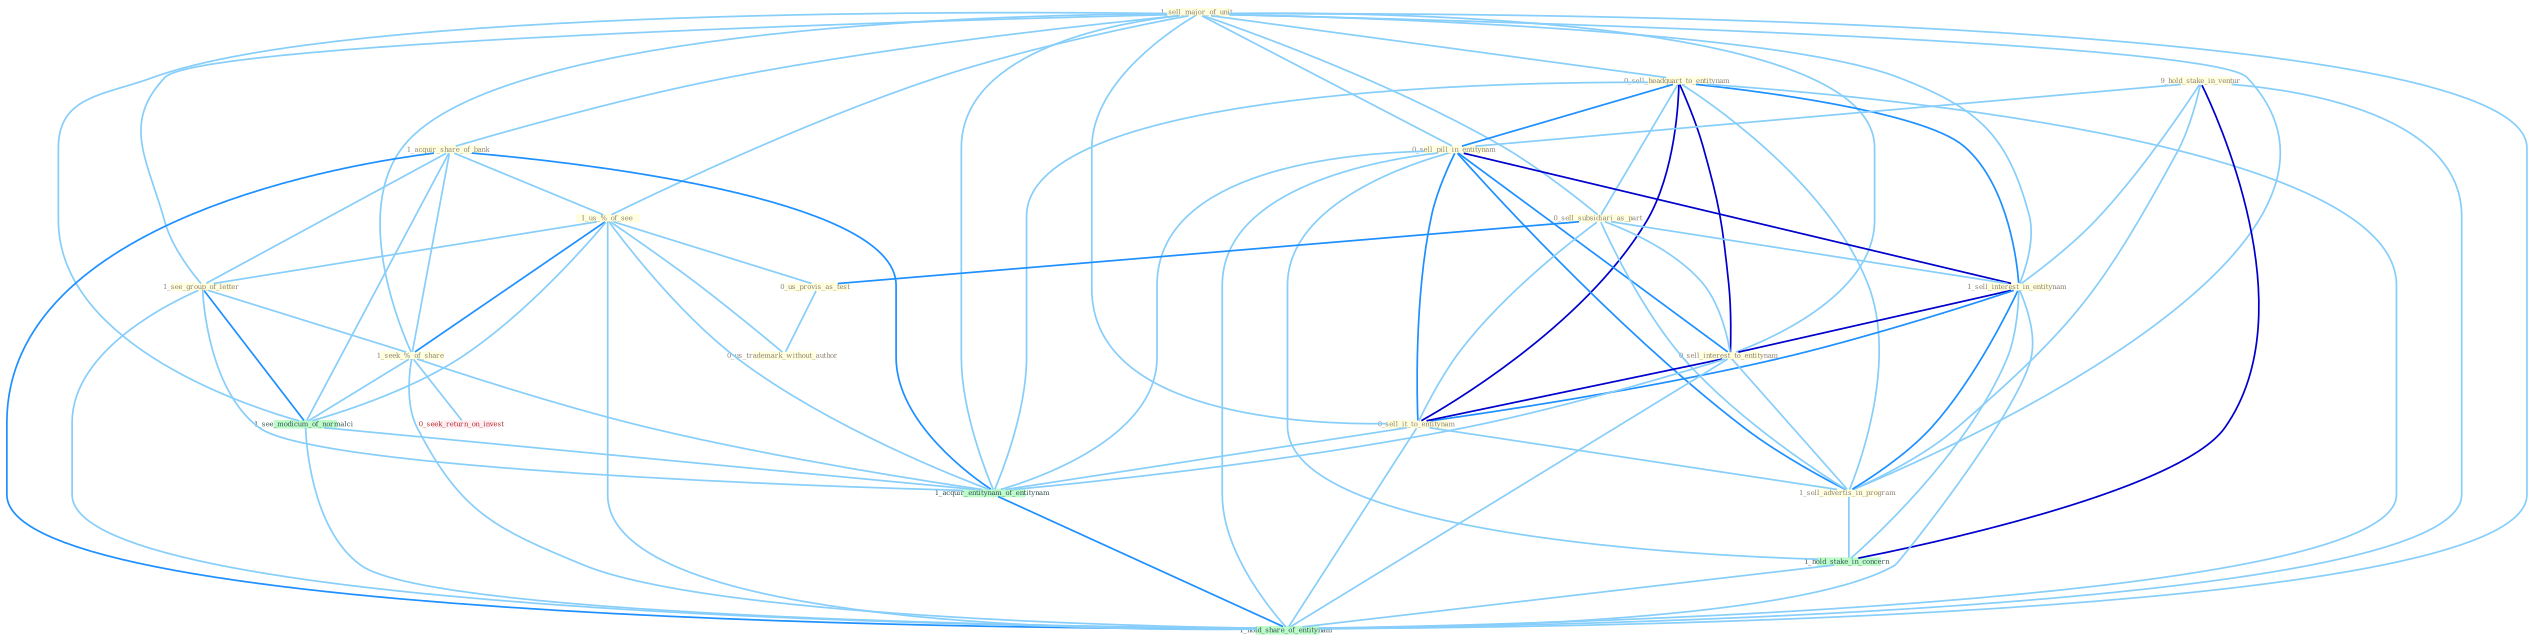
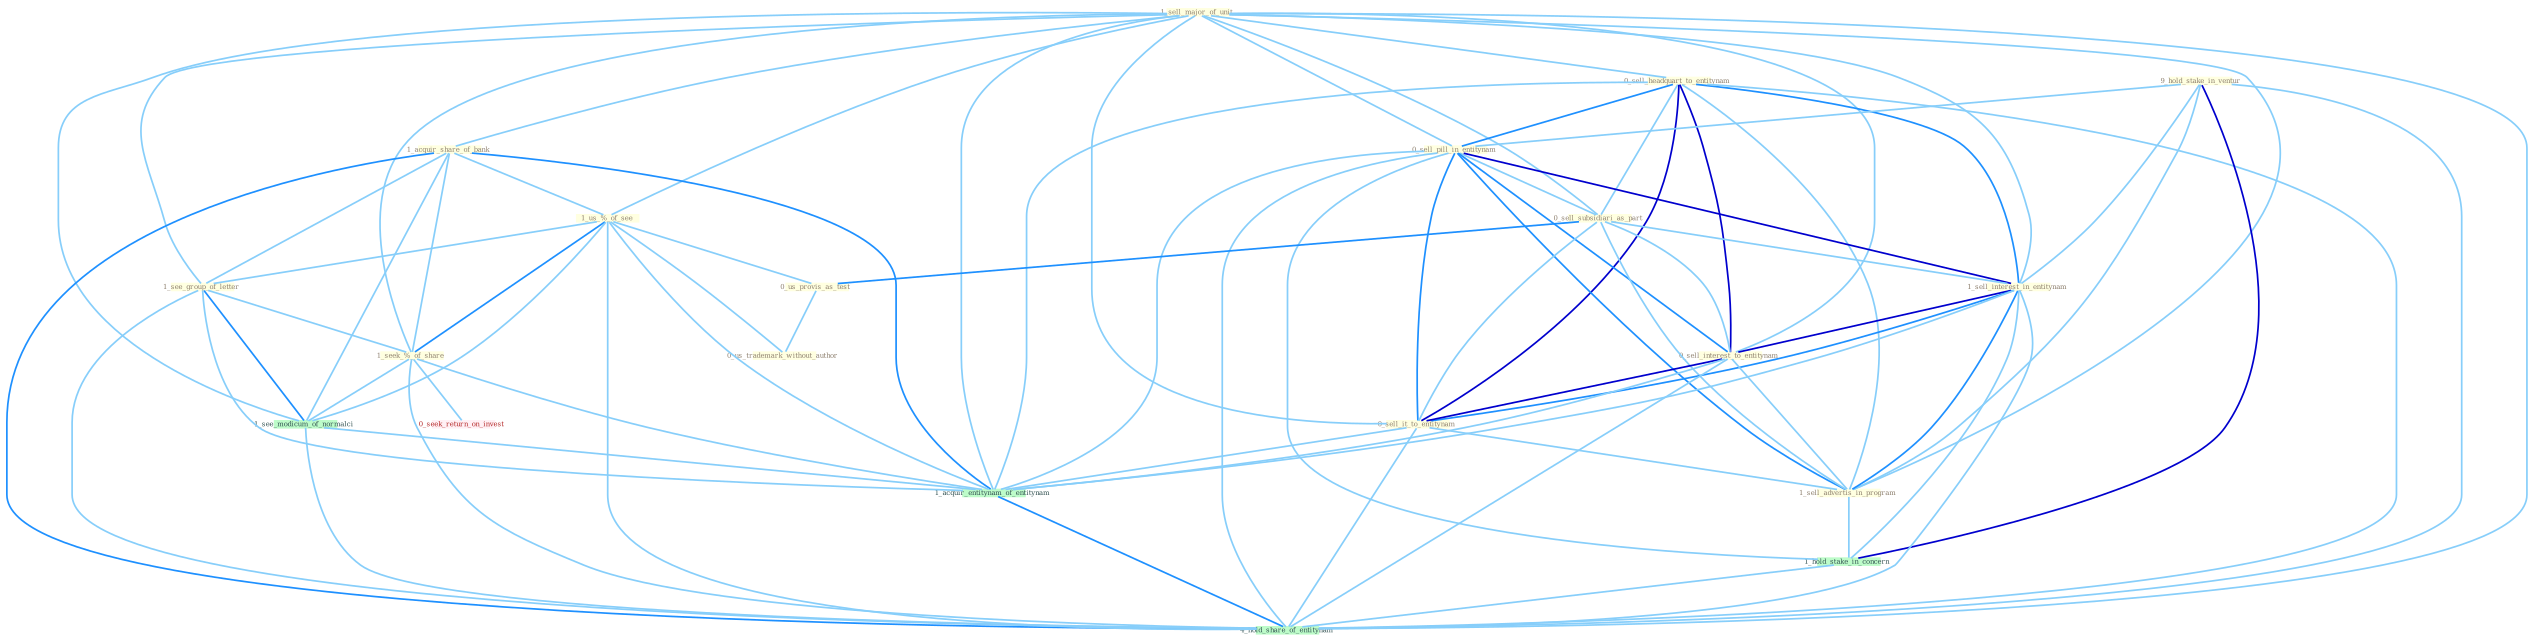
none -> (1528, 184)
none -> (1546, 420)
(1288, 630) -> (1288, 630)
